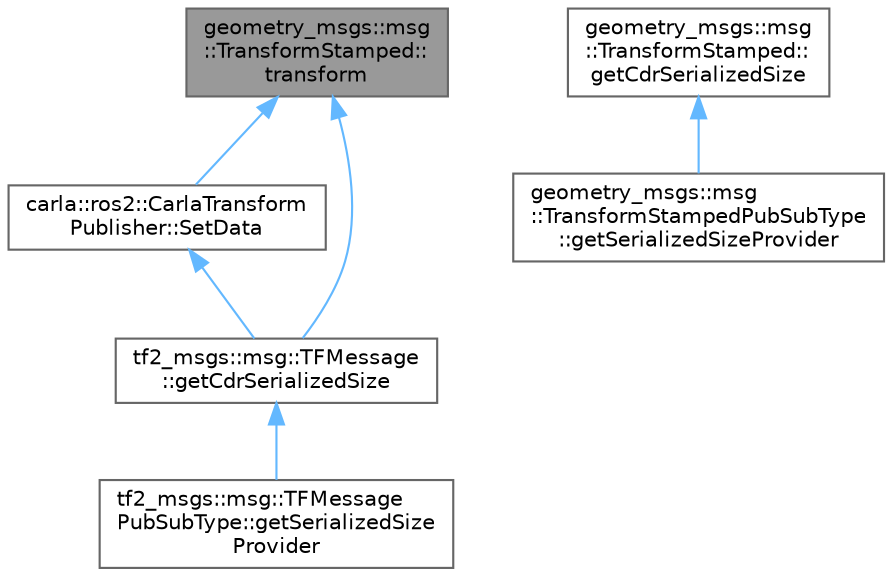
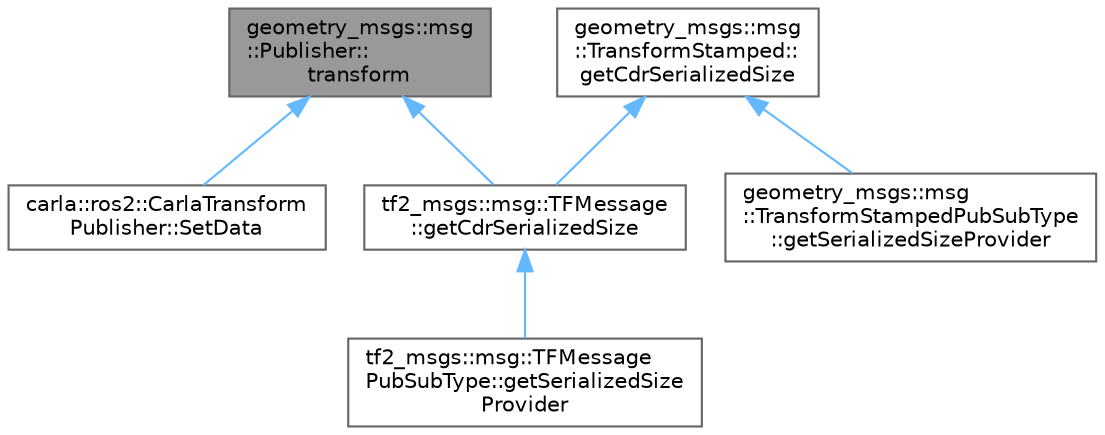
(317, 53) -> (360, 53)
(228, 303) -> (593, 148)
